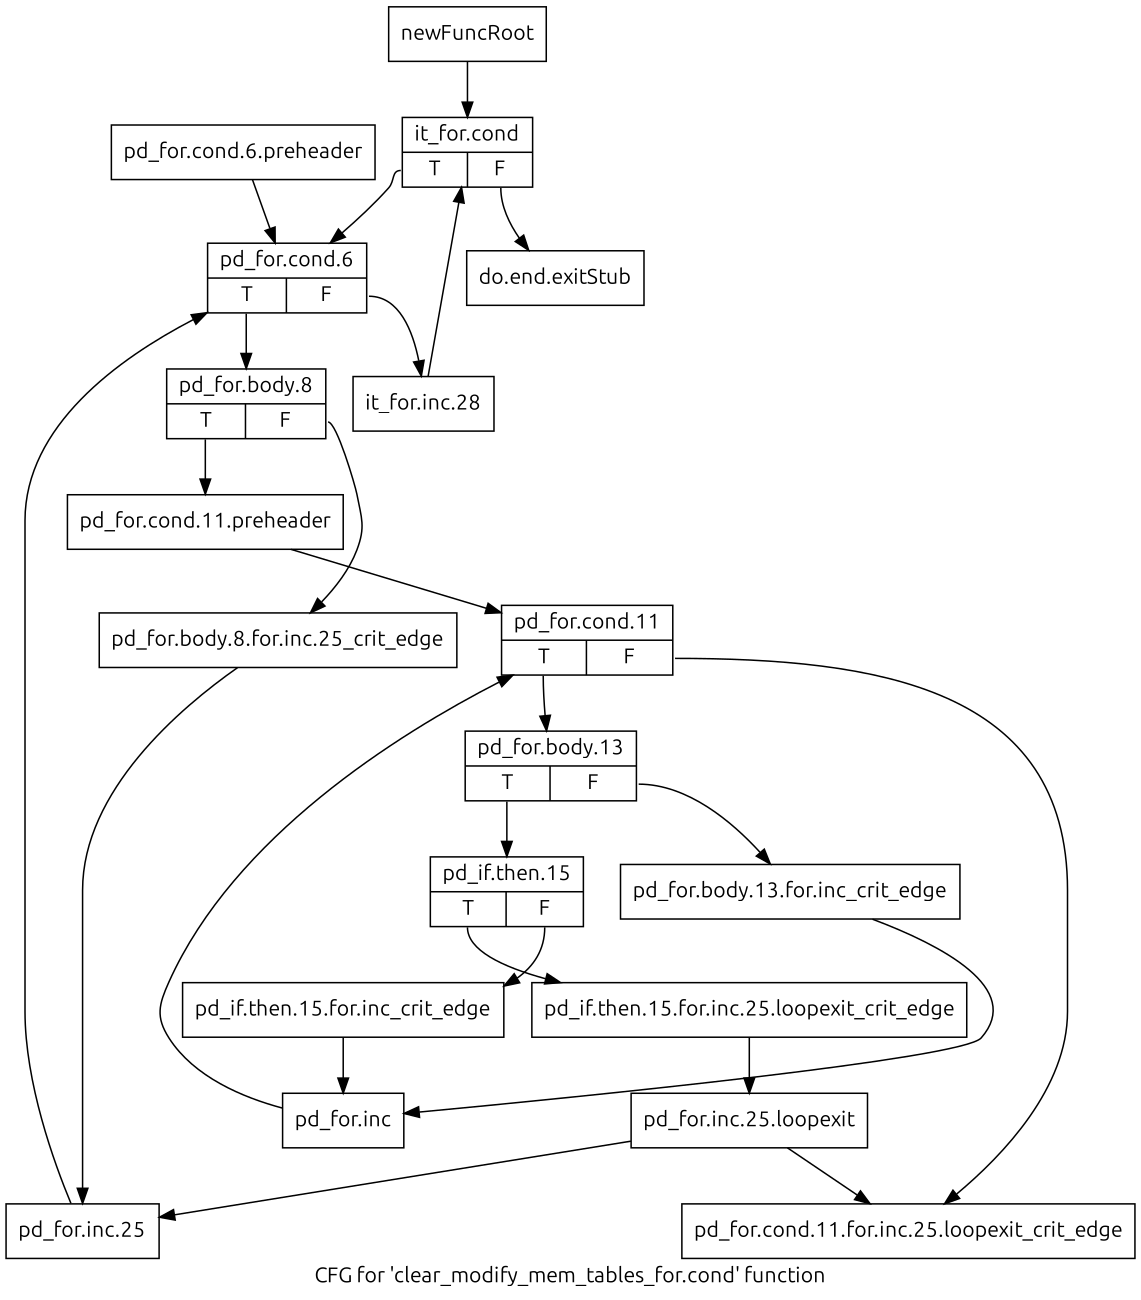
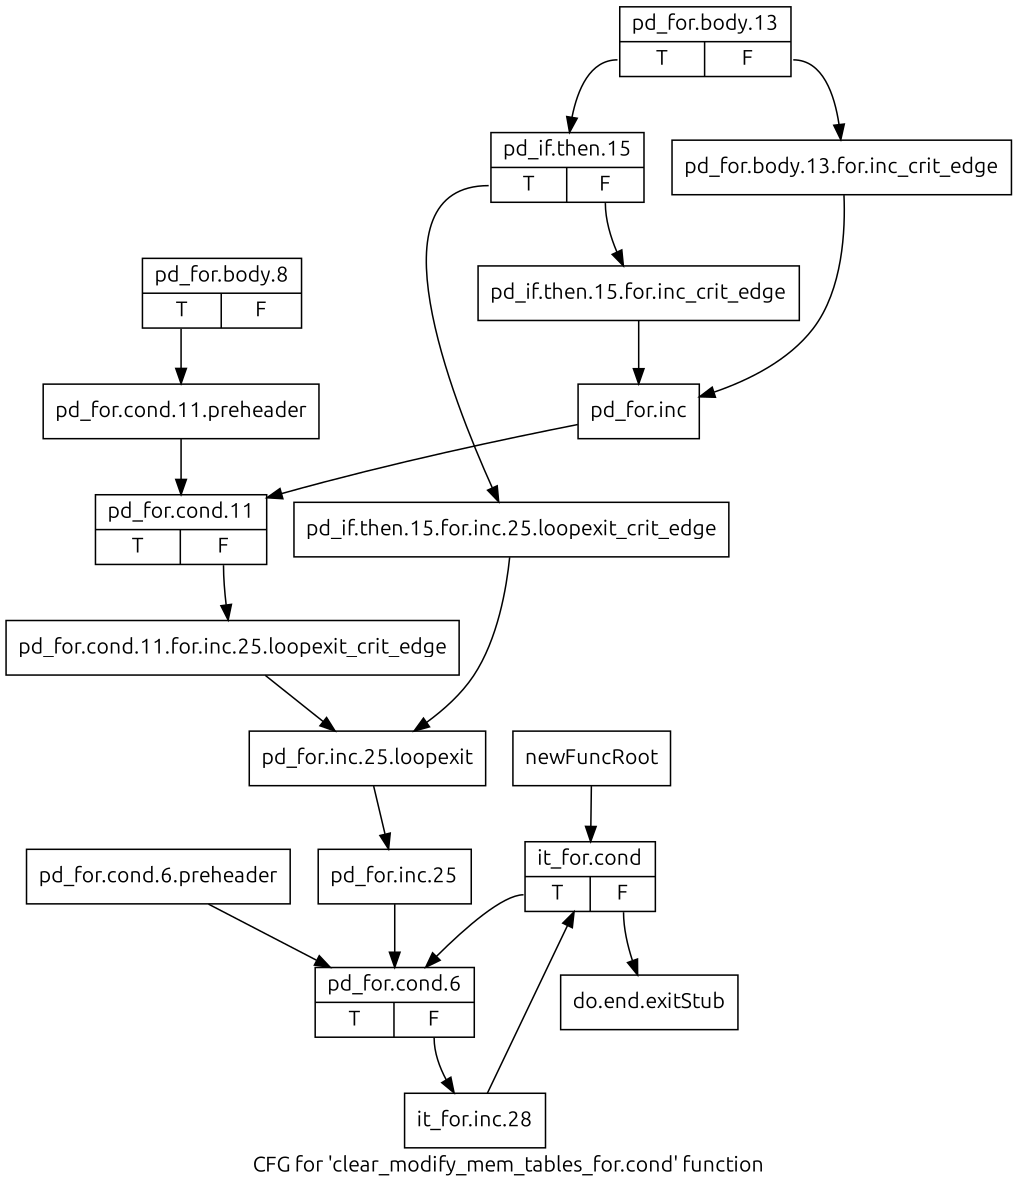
(246, 333) -> none
(278, 640) -> none
(544, 696) -> none
(822, 1171) -> (294, 698)
